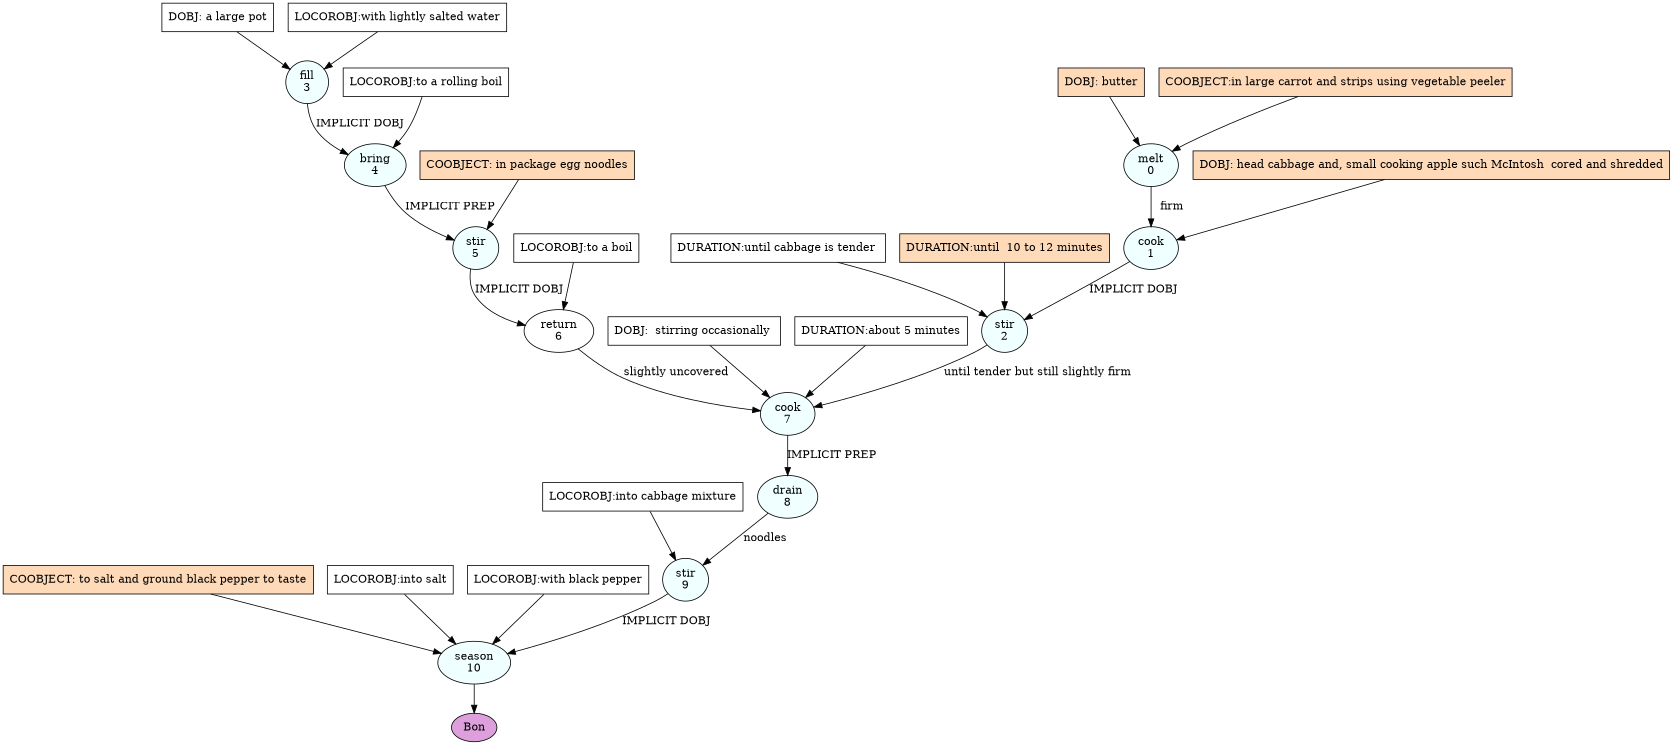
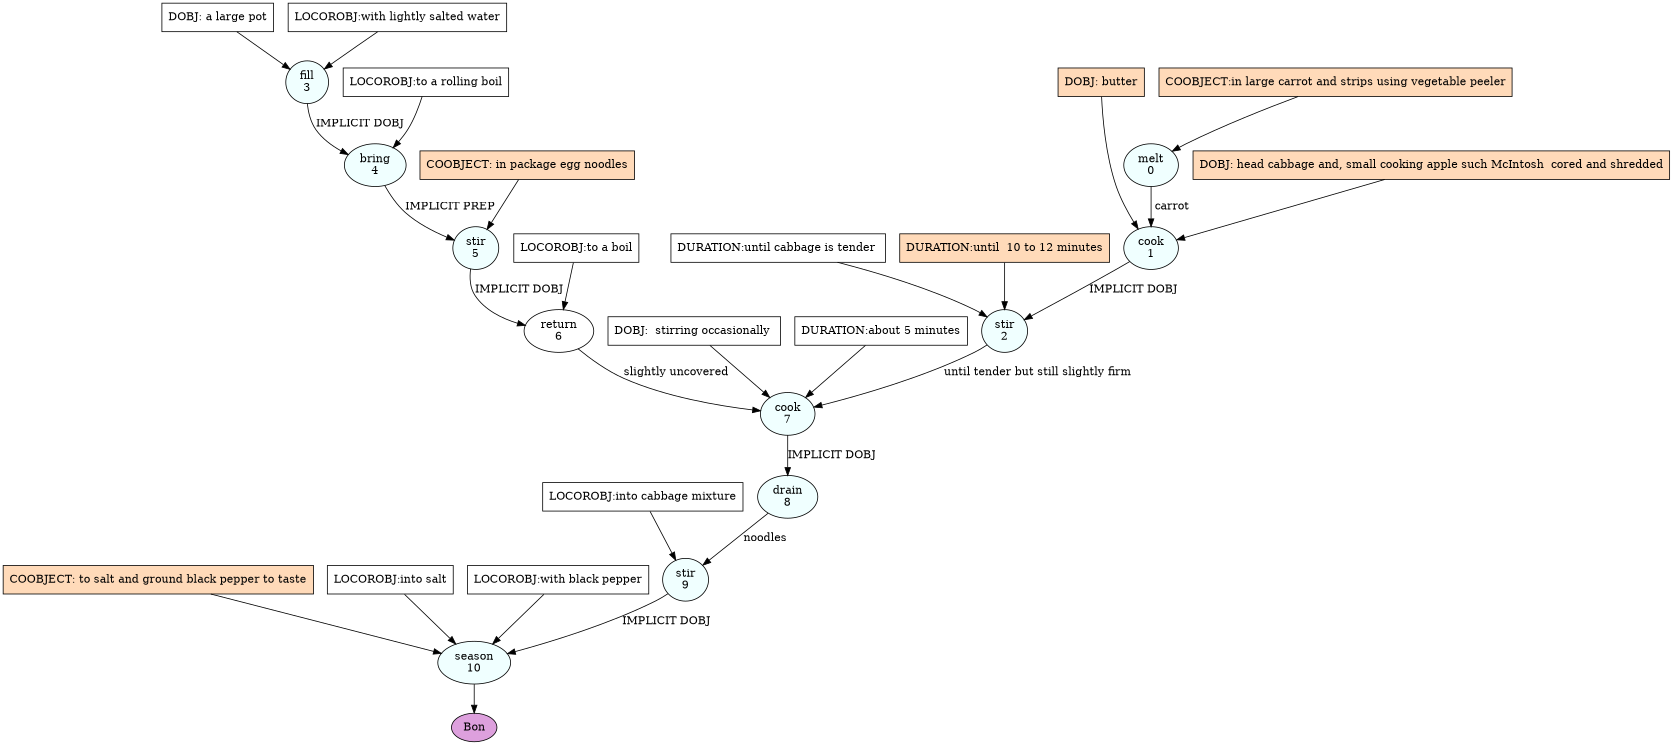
(1123, 118) -> (1109, 162)
(1172, 207) -> (1172, 207)
(832, 455) -> (832, 455)
